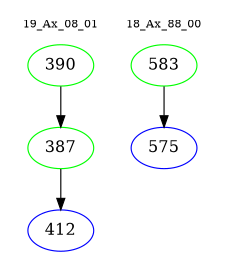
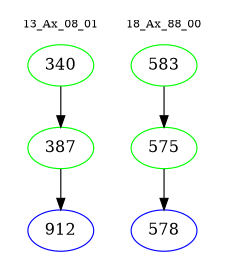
(61, 25) -> (61, 25)
(61, 65) -> (61, 65)
(164, 148) -> (164, 148)
(61, 231) -> (61, 231)
none -> (164, 231)
